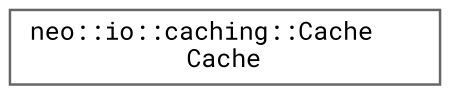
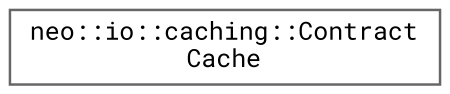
(225, 47) -> (225, 47)
